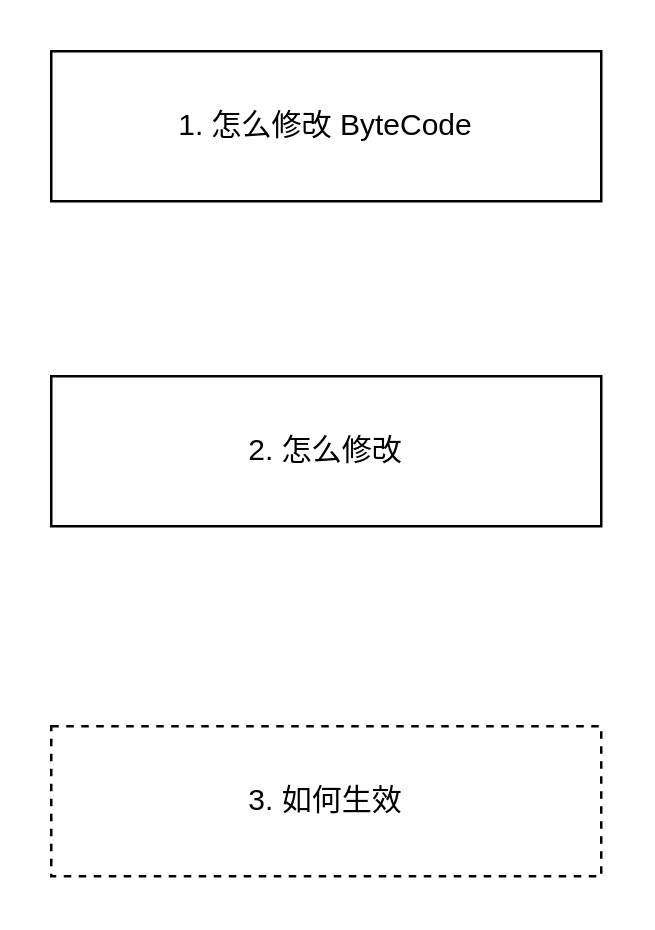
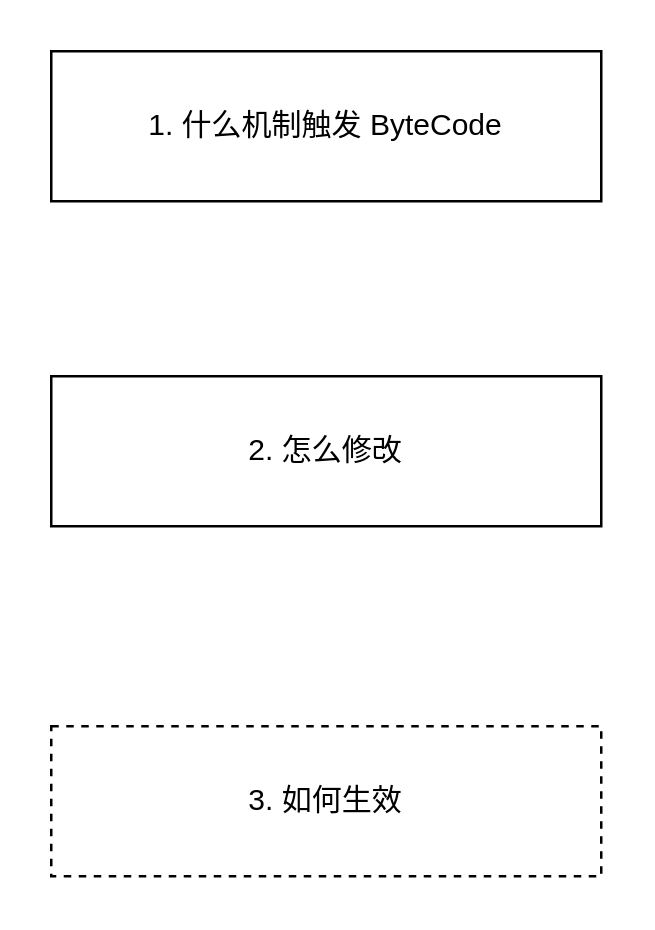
(326, 126) -> (326, 126)
